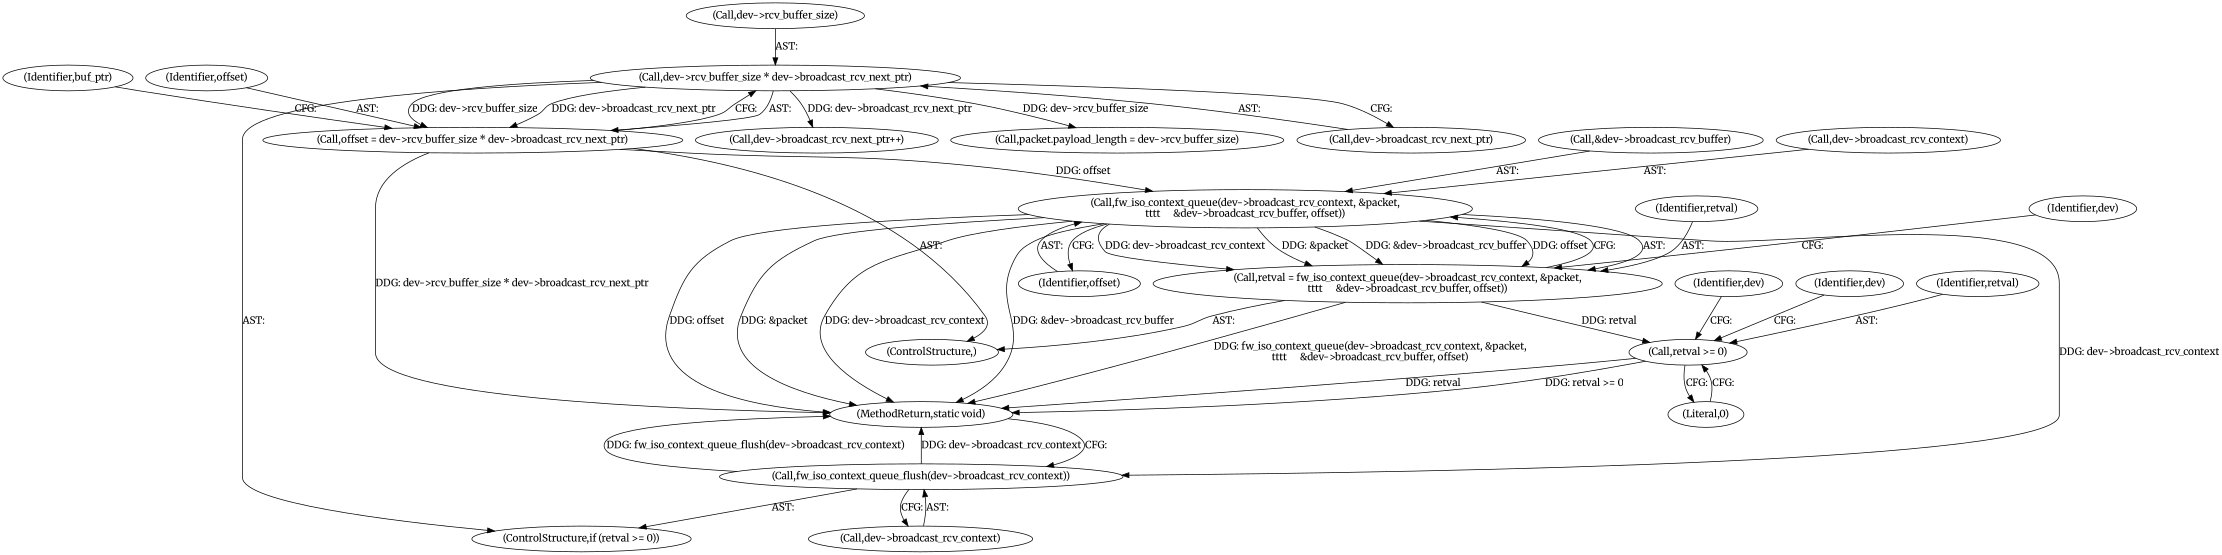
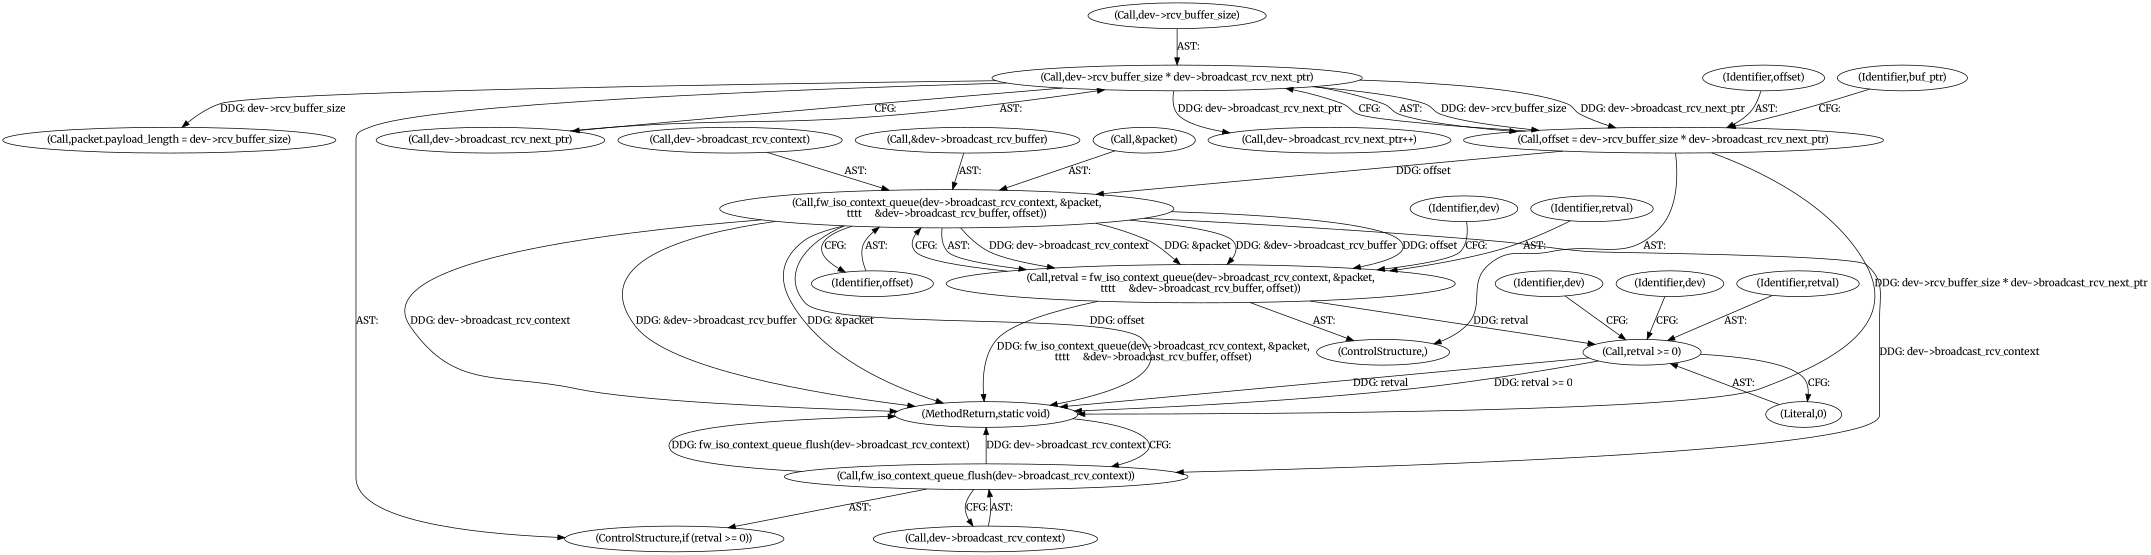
none -> (1144, 140)
(1725, 383) -> (1745, 383)
